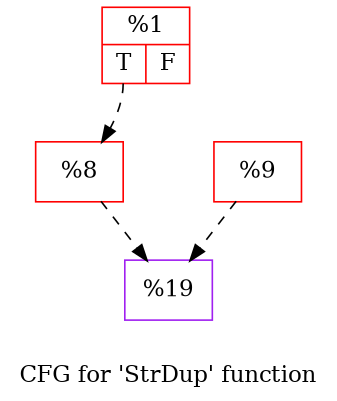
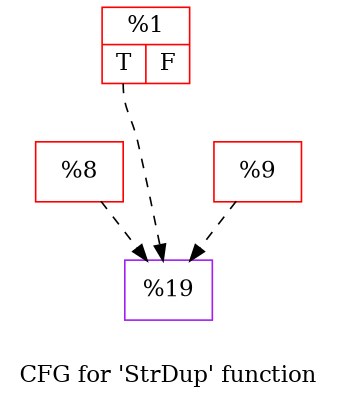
(119, 107) -> (143, 164)
